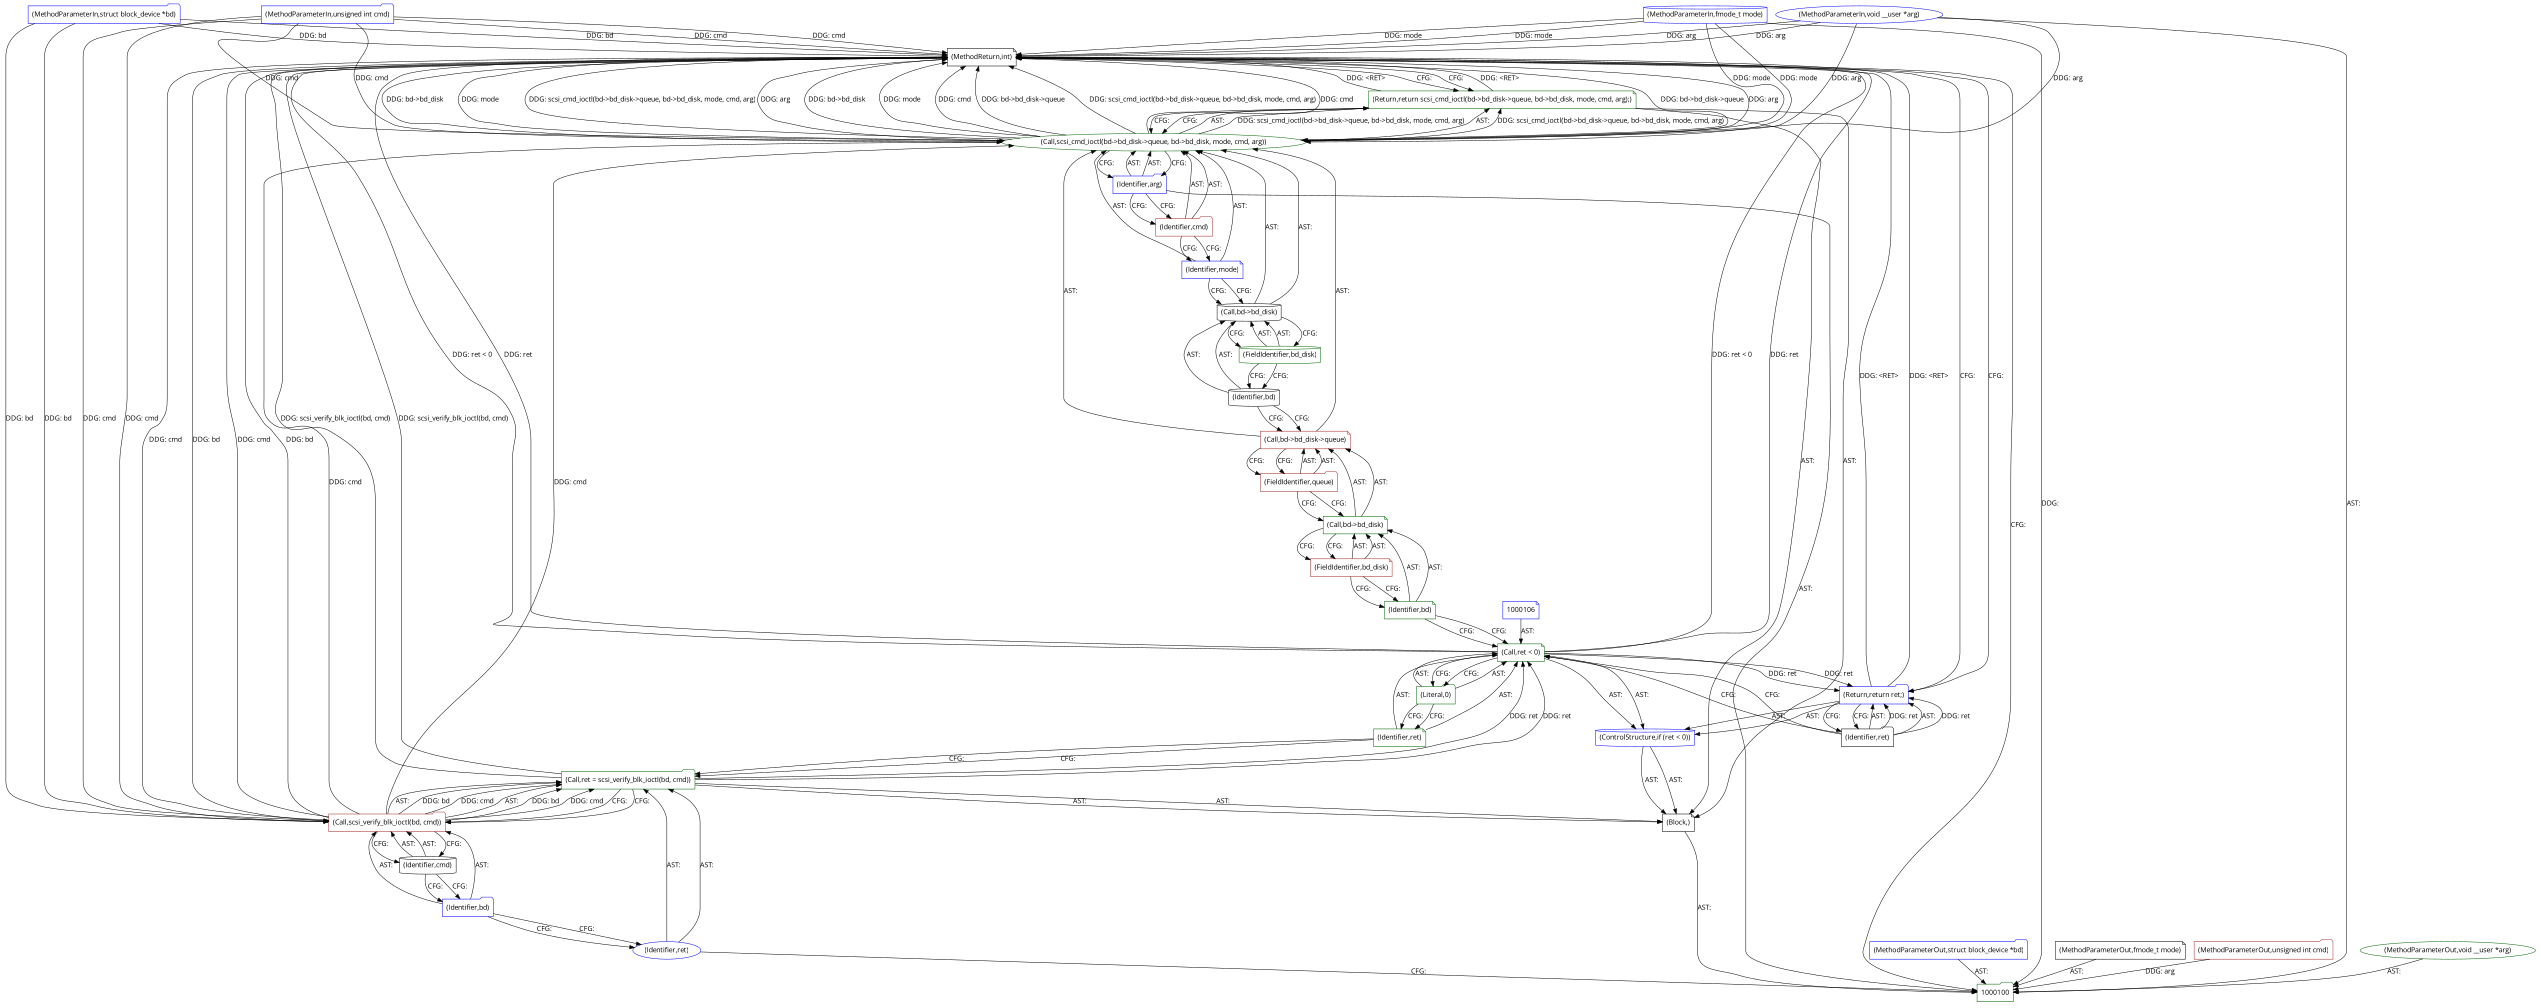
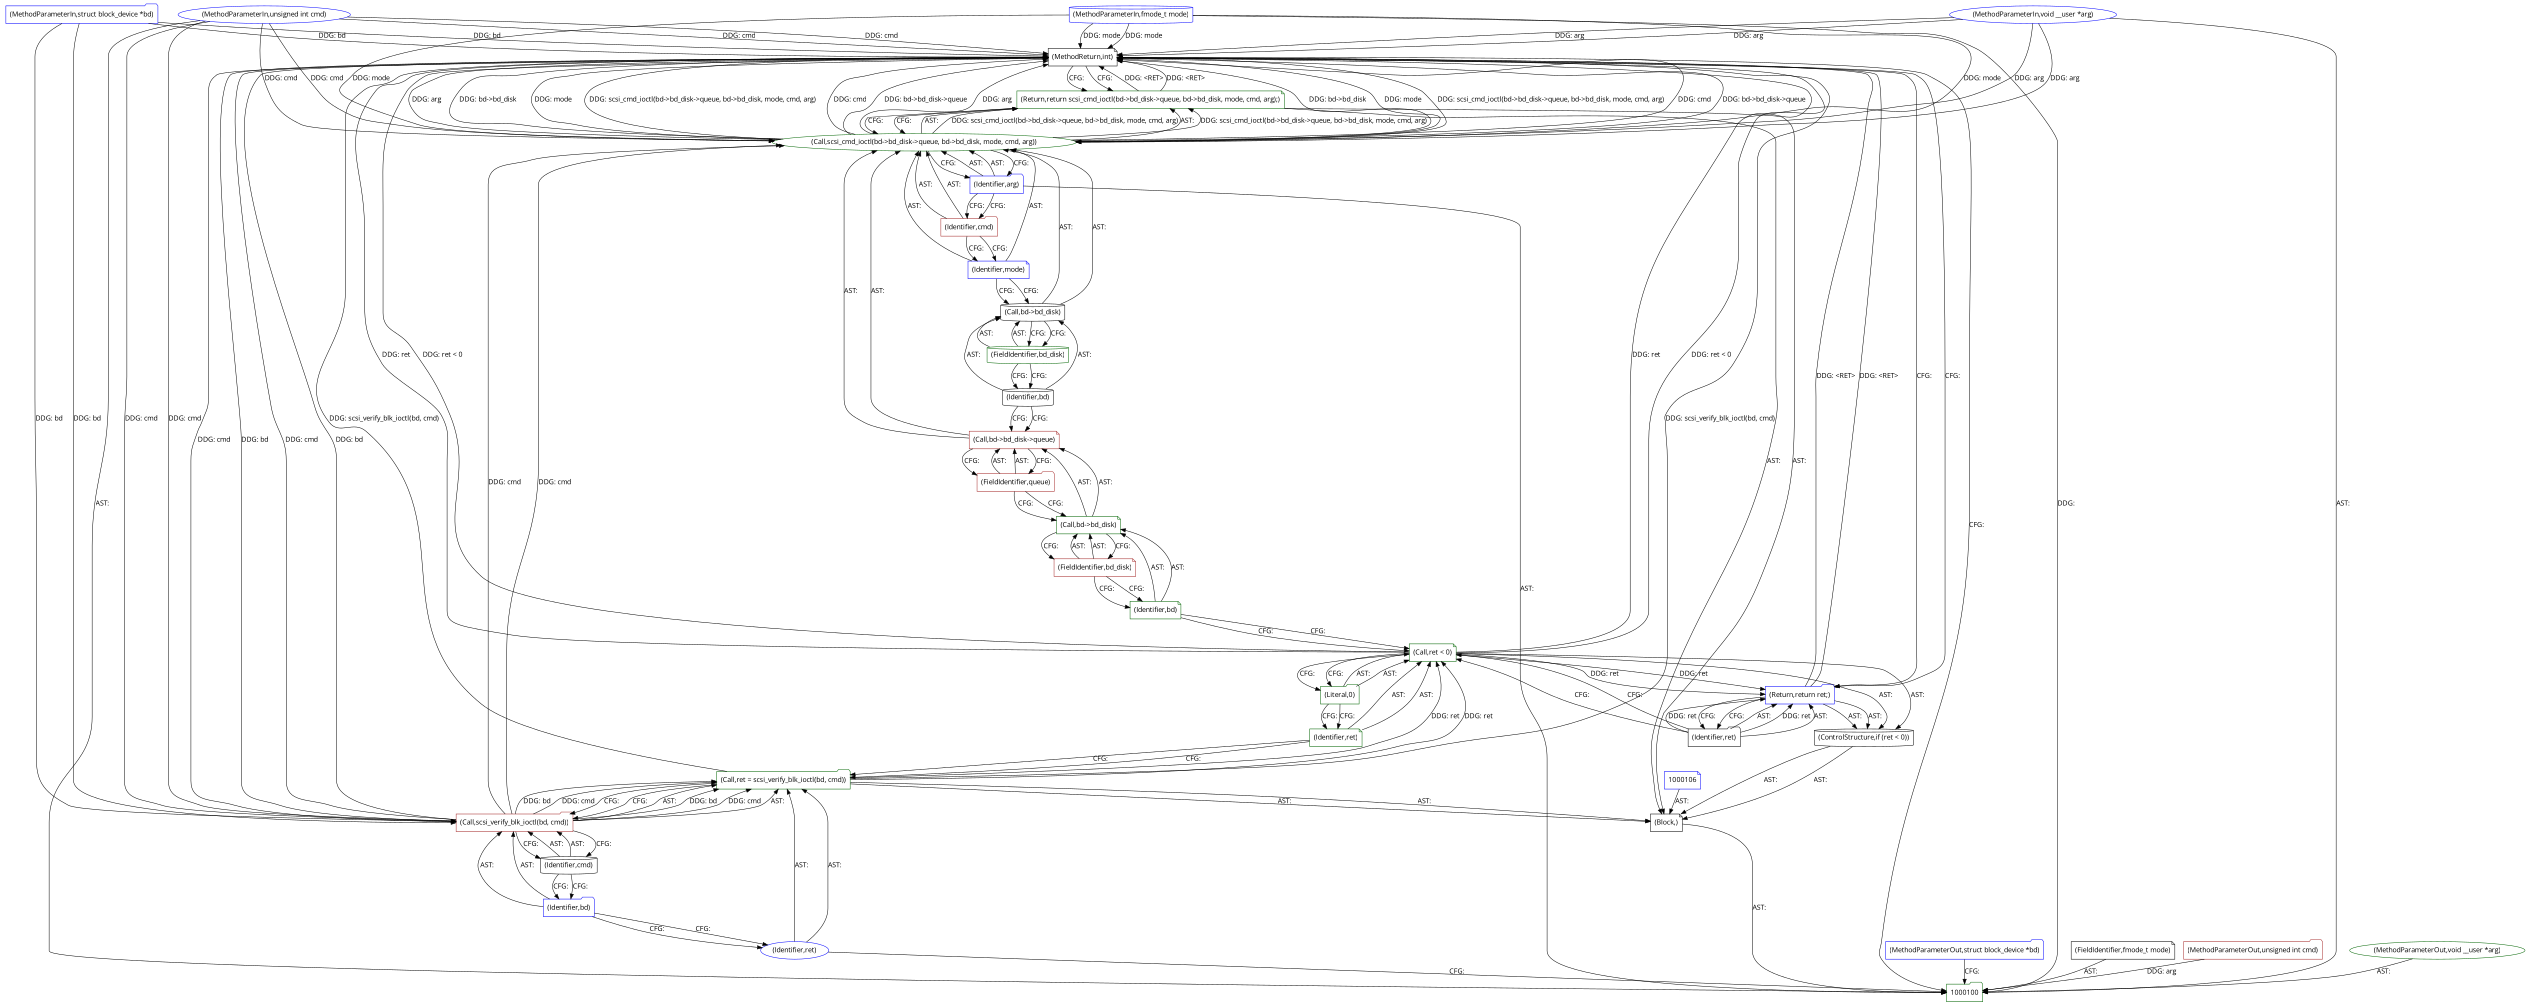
(328, 15) -> (264, 15)
(1521, 629) -> (1675, 799)
(1645, 738) -> (1864, 738)
(2120, 950) -> (2123, 950)
none -> (490, 972)
(1982, 972) -> (1973, 972)
